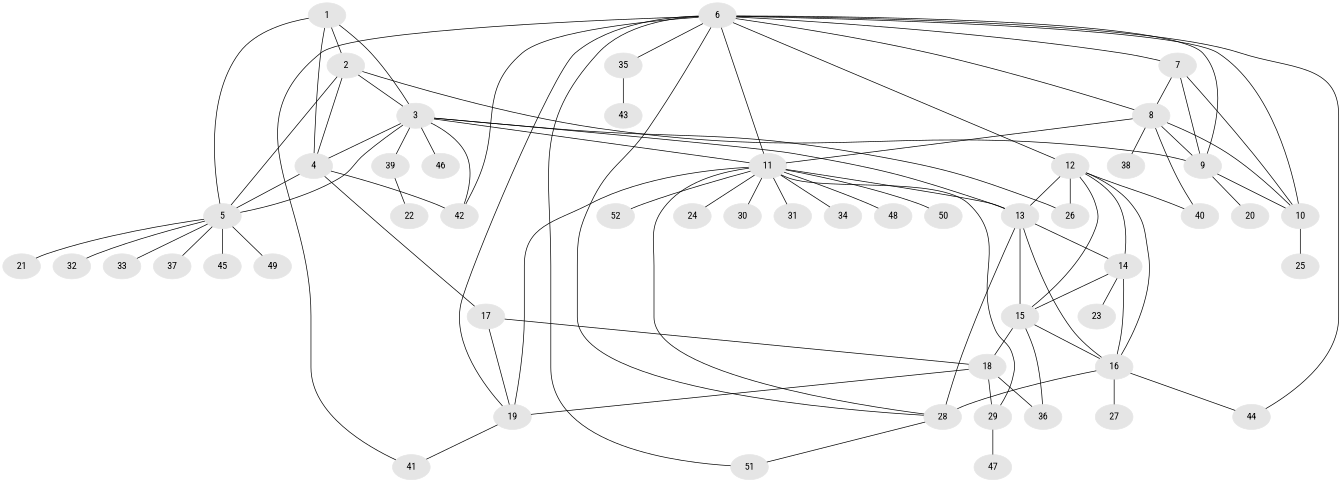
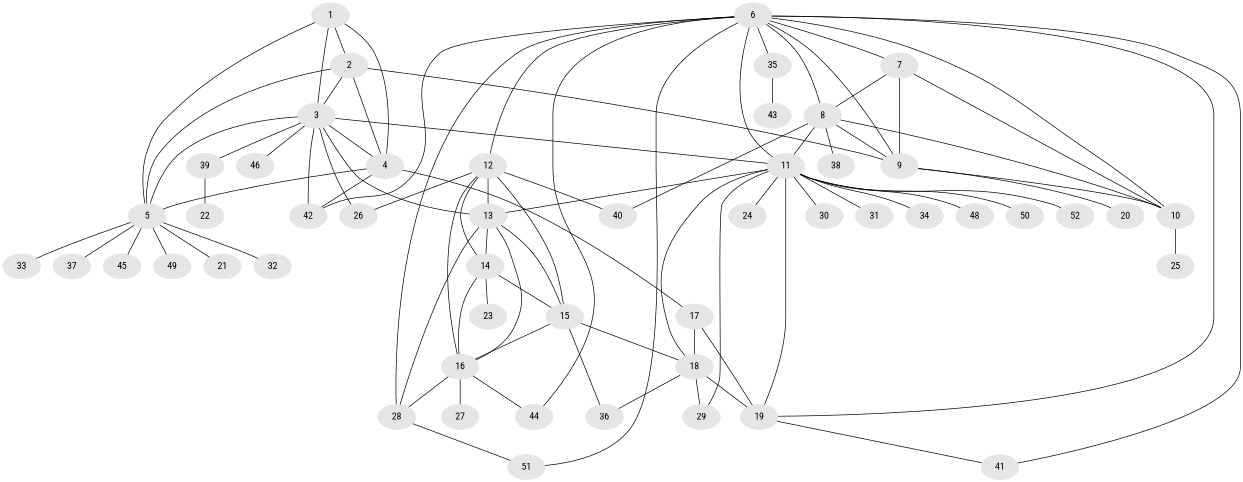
(681, 351) -> (673, 240)
(993, 467) -> none
